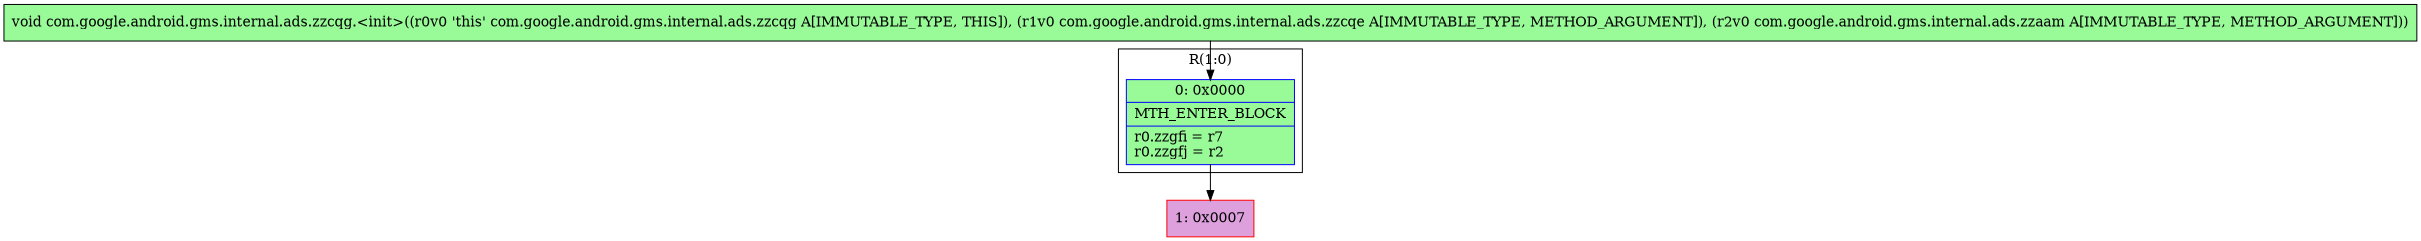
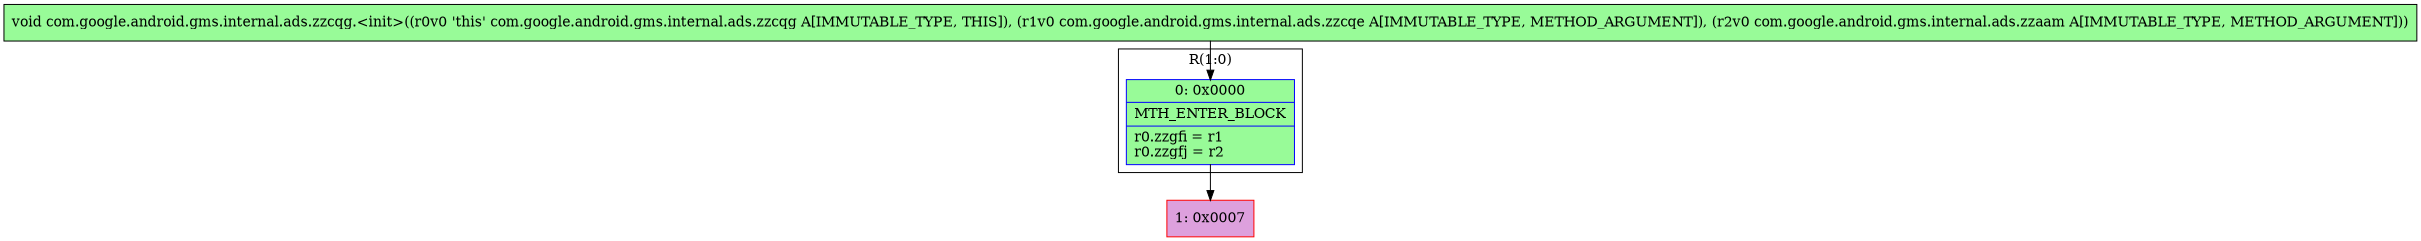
(1179, 137) -> (1179, 137)
